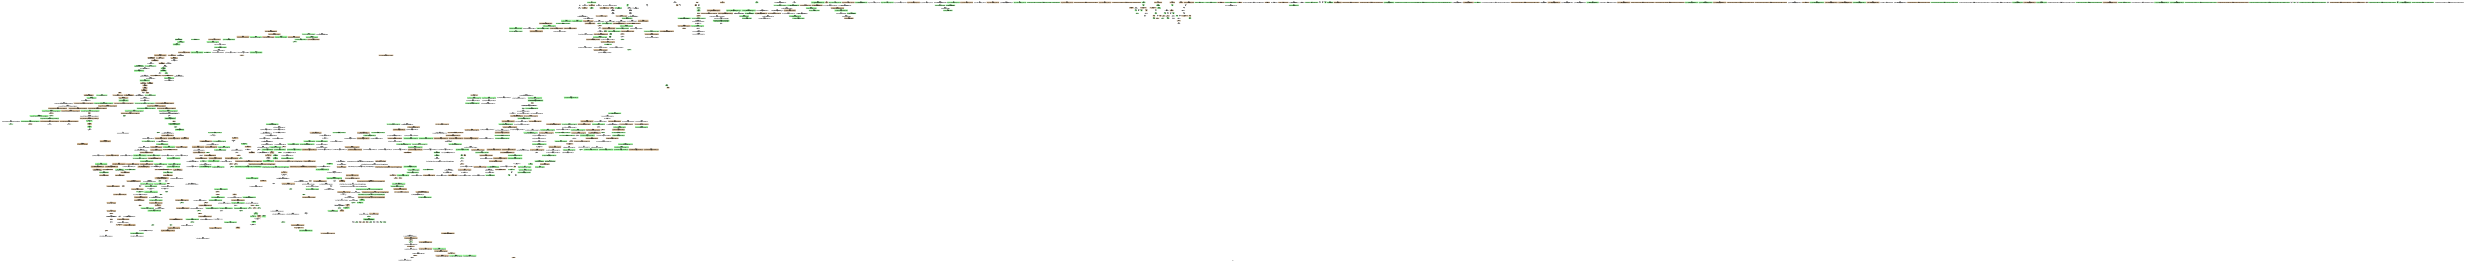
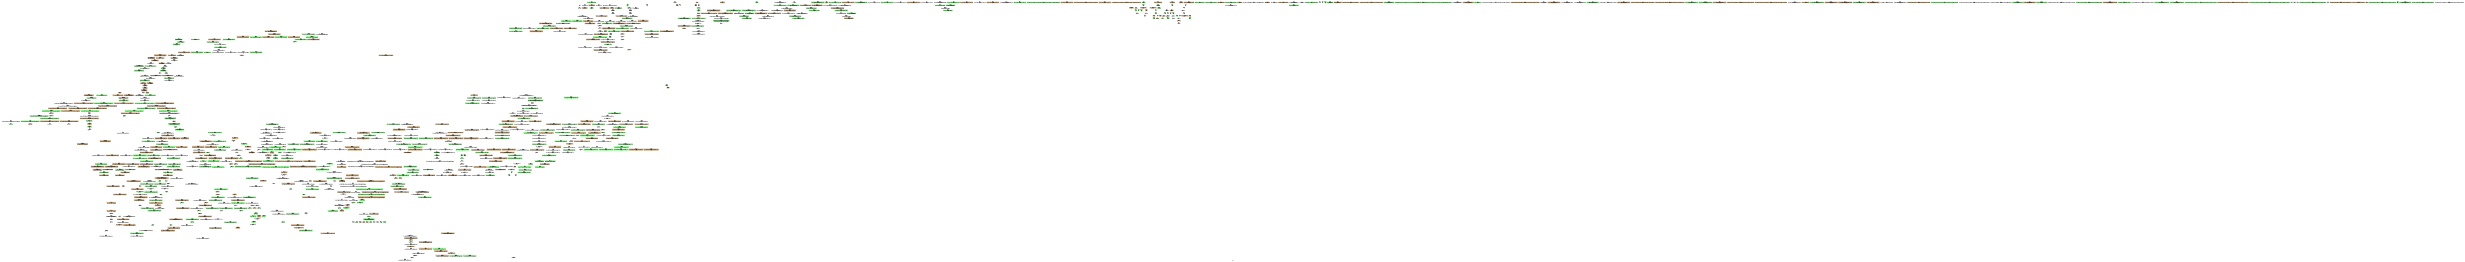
(293, 214) -> (293, 214)
